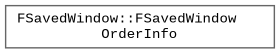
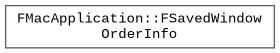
(140, 27) -> (140, 27)
